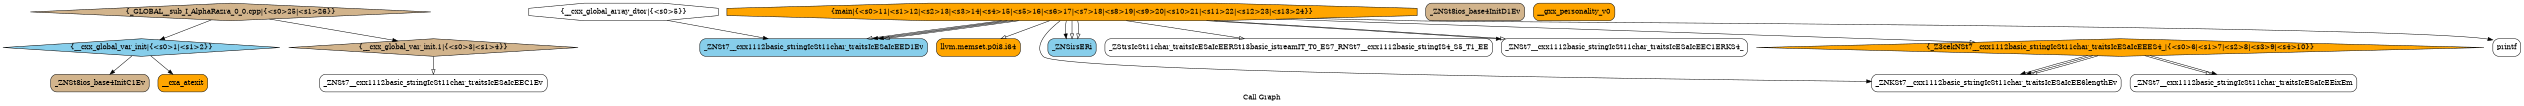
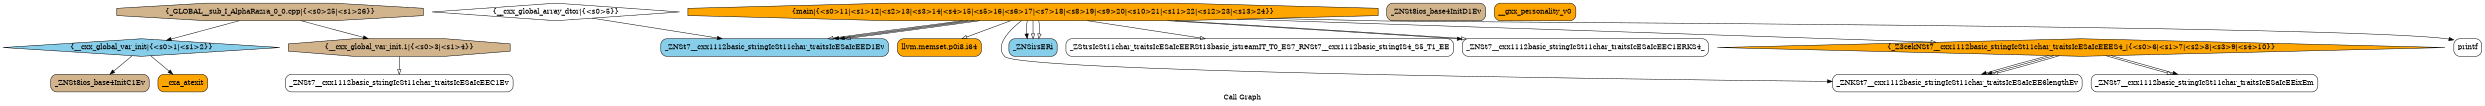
(231, 12) -> (270, 12)
(624, 12) -> (556, 12)
(433, 48) -> (399, 48)
